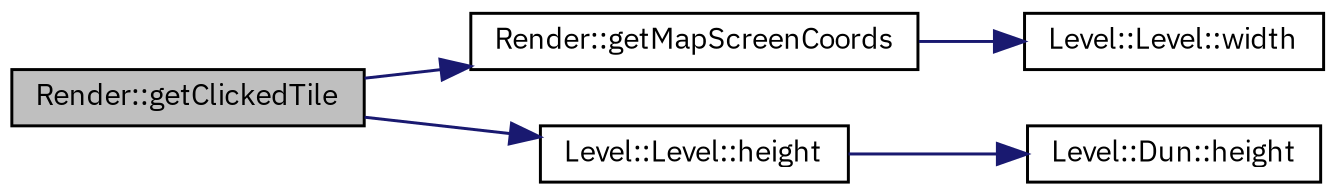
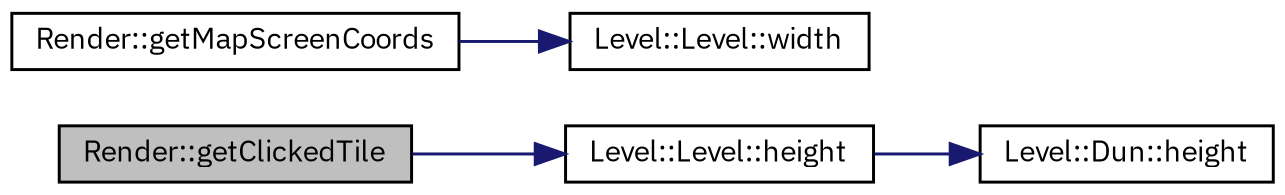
(403, 74) -> none
